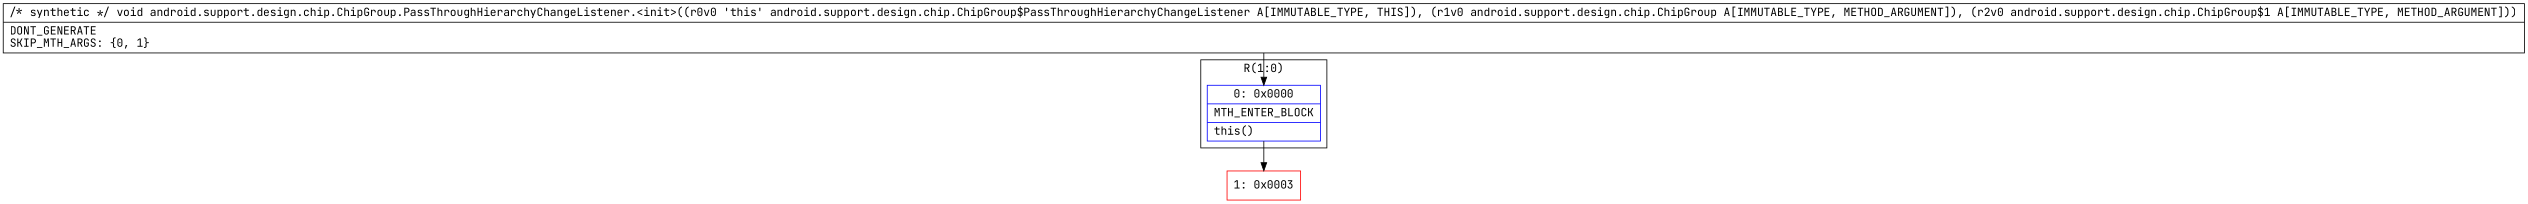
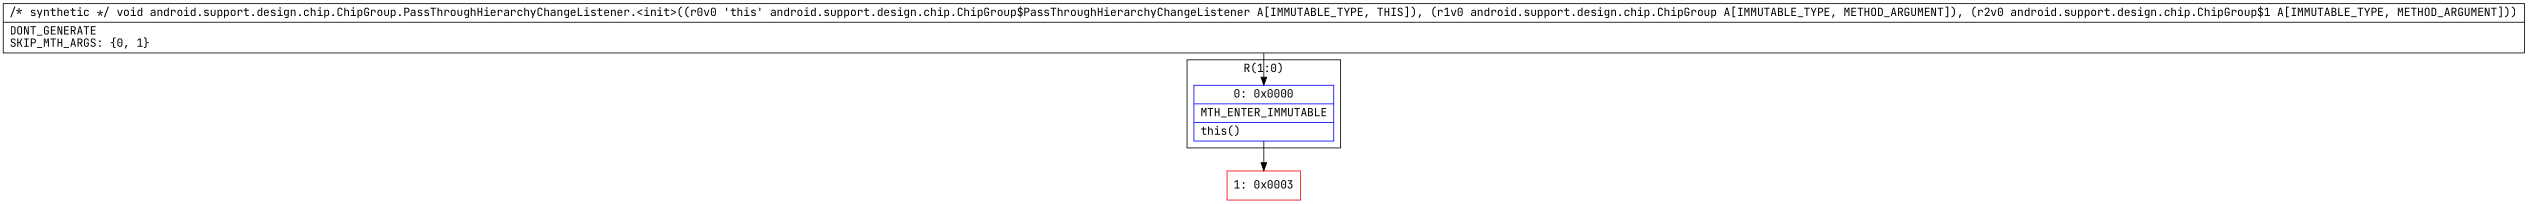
(1264, 113) -> (1264, 113)
